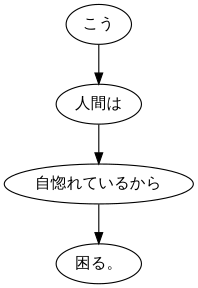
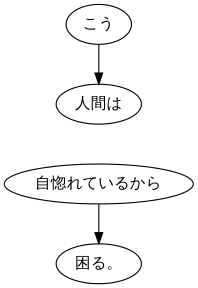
(99, 139) -> none
